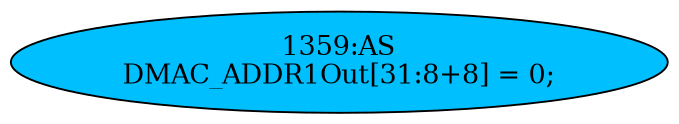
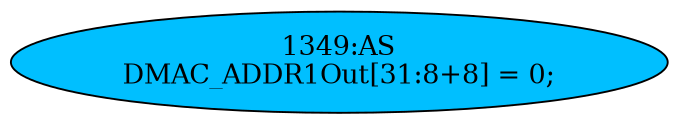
(339, 62) -> (339, 62)
